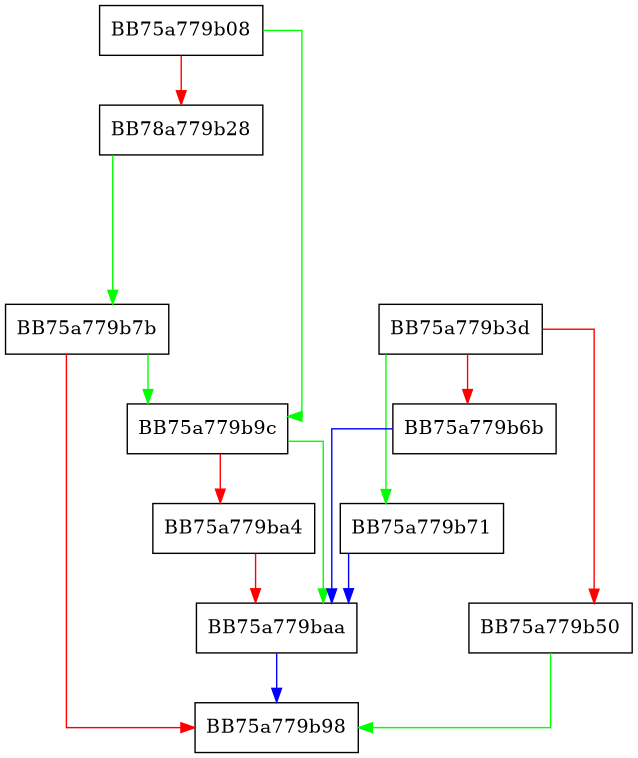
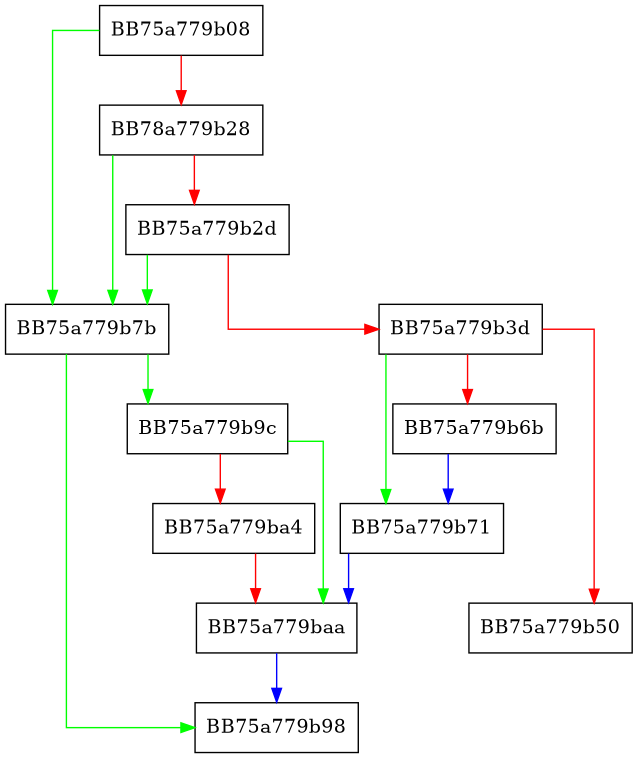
(302, 205) -> (53, 137)
none -> (208, 230)
(332, 478) -> (448, 472)
(66, 598) -> (66, 598)
(499, 728) -> none
